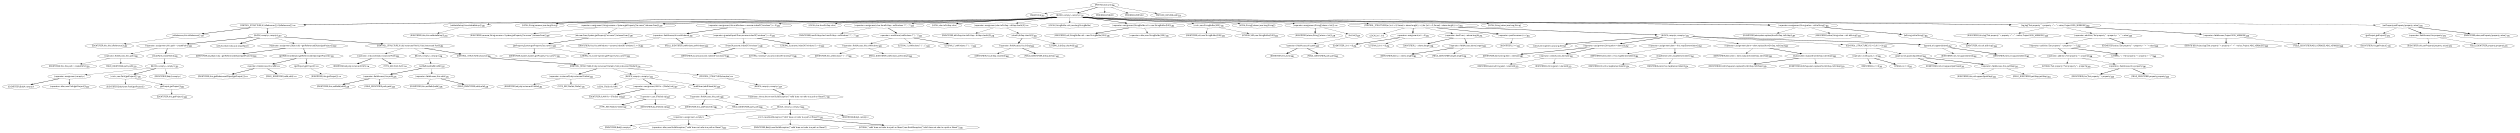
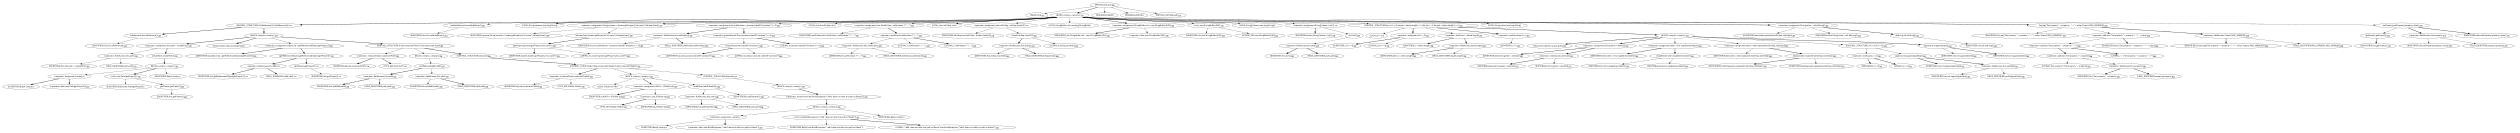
(1645, 51) -> (1645, 51)
(1528, 61) -> (1528, 61)
none -> (748, 97)
